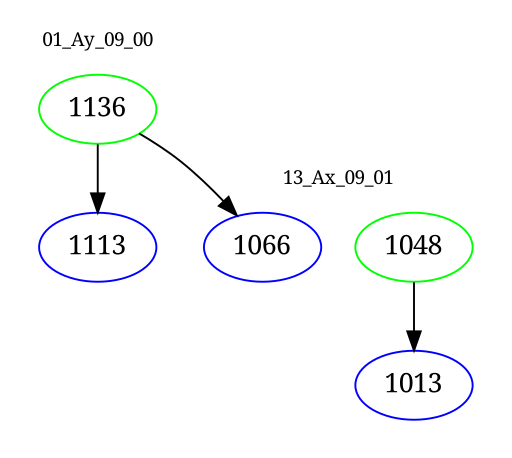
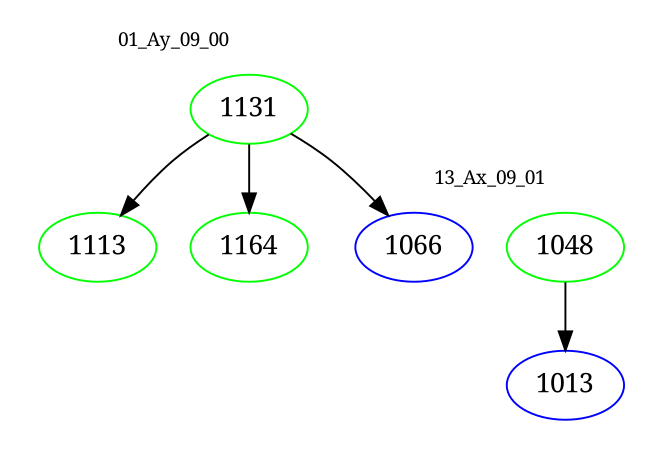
(98, 109) -> (249, 109)
(98, 247) -> (98, 247)
none -> (249, 247)
